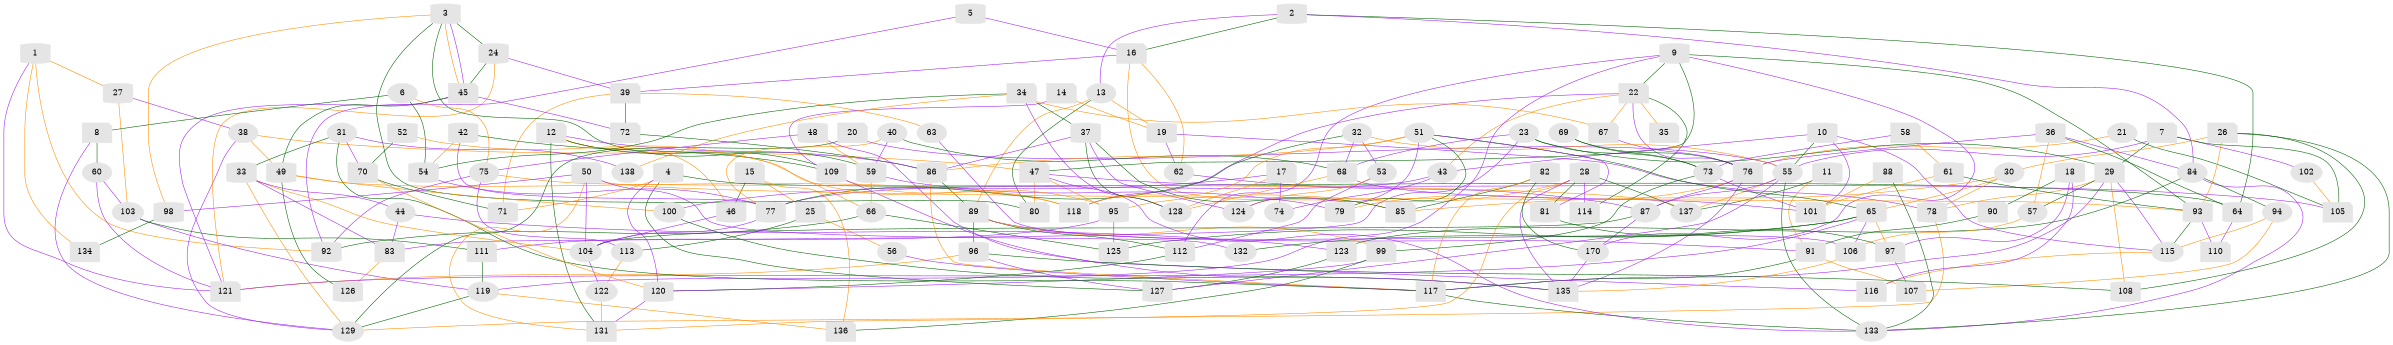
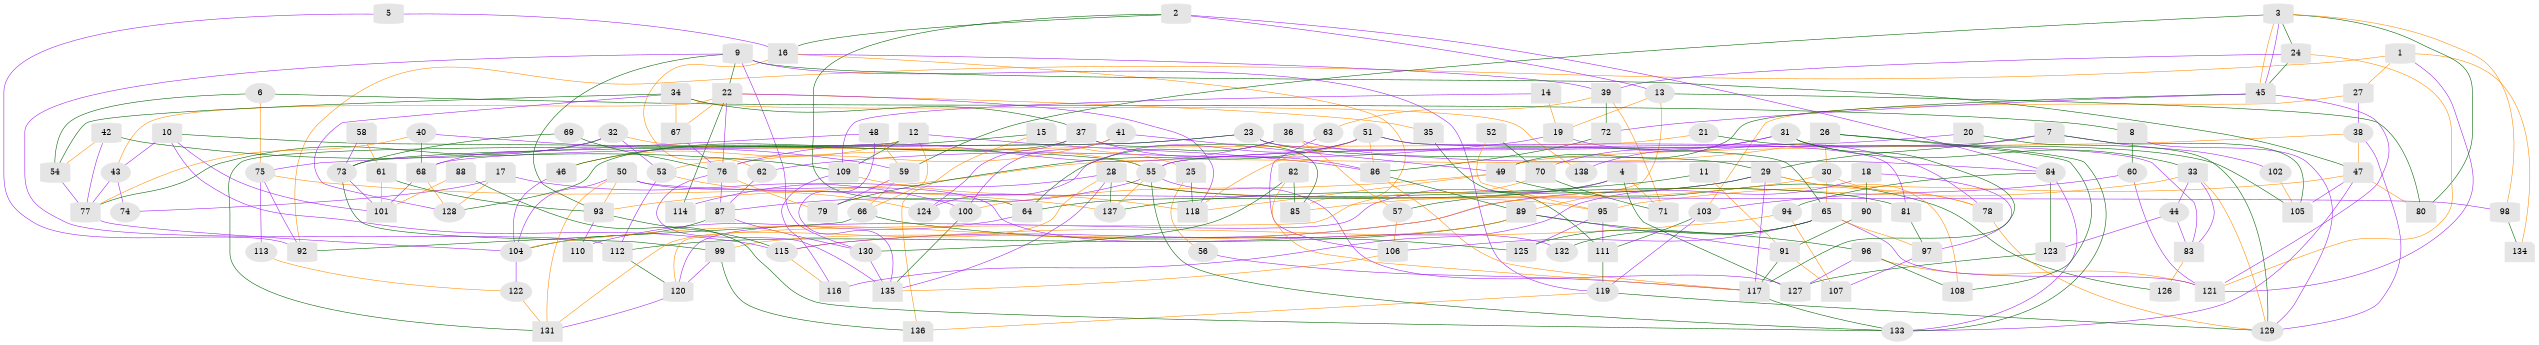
none -> (1121, 133)
none -> (1552, 209)
(1645, 212) -> (720, 212)
(697, 243) -> (1192, 192)
(1593, 252) -> (866, 252)
